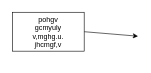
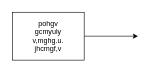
(48, 32) -> (48, 36)
